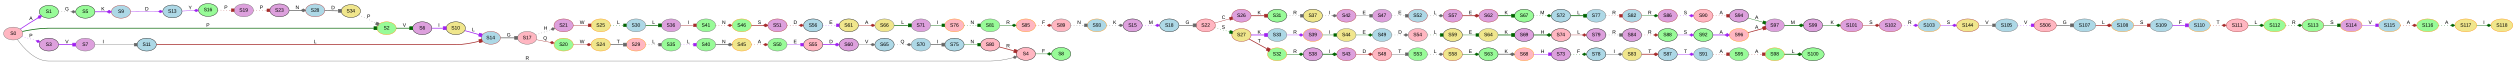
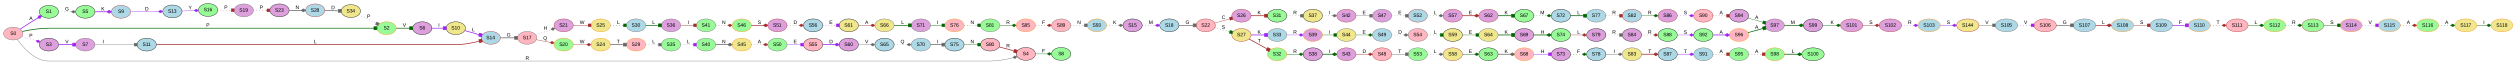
(2045, 25) -> (2045, 25)
(2368, 25) -> (2368, 25)
(1755, 31) -> (1755, 31)
(1561, 35) -> (1561, 35)
